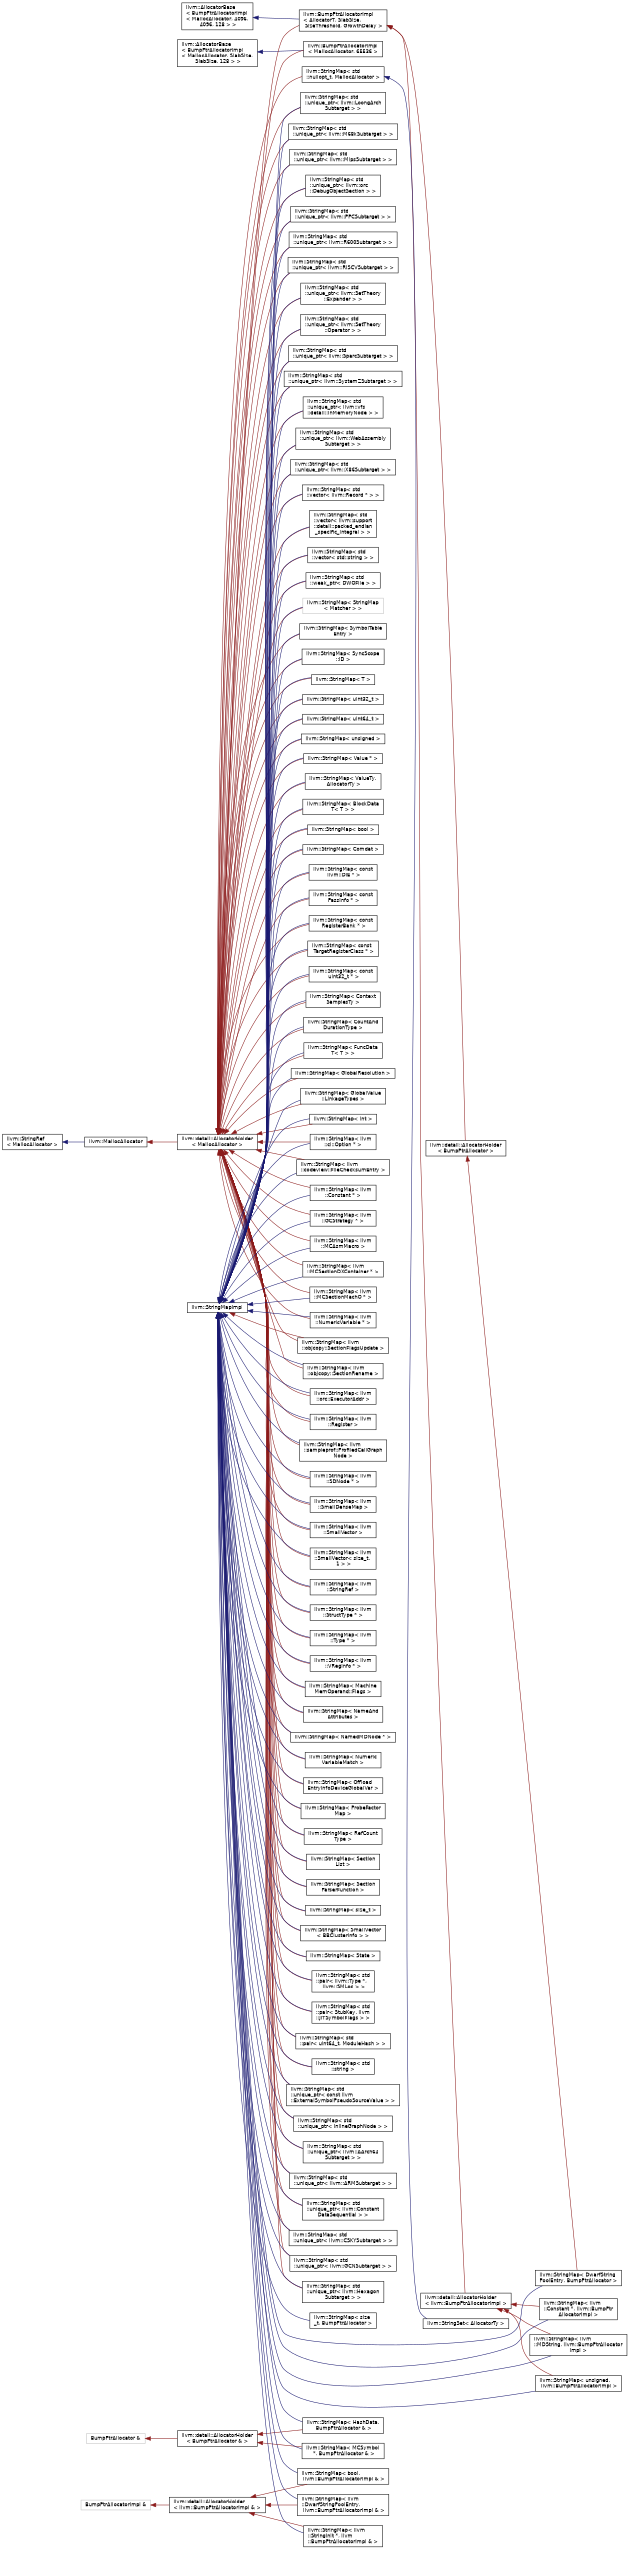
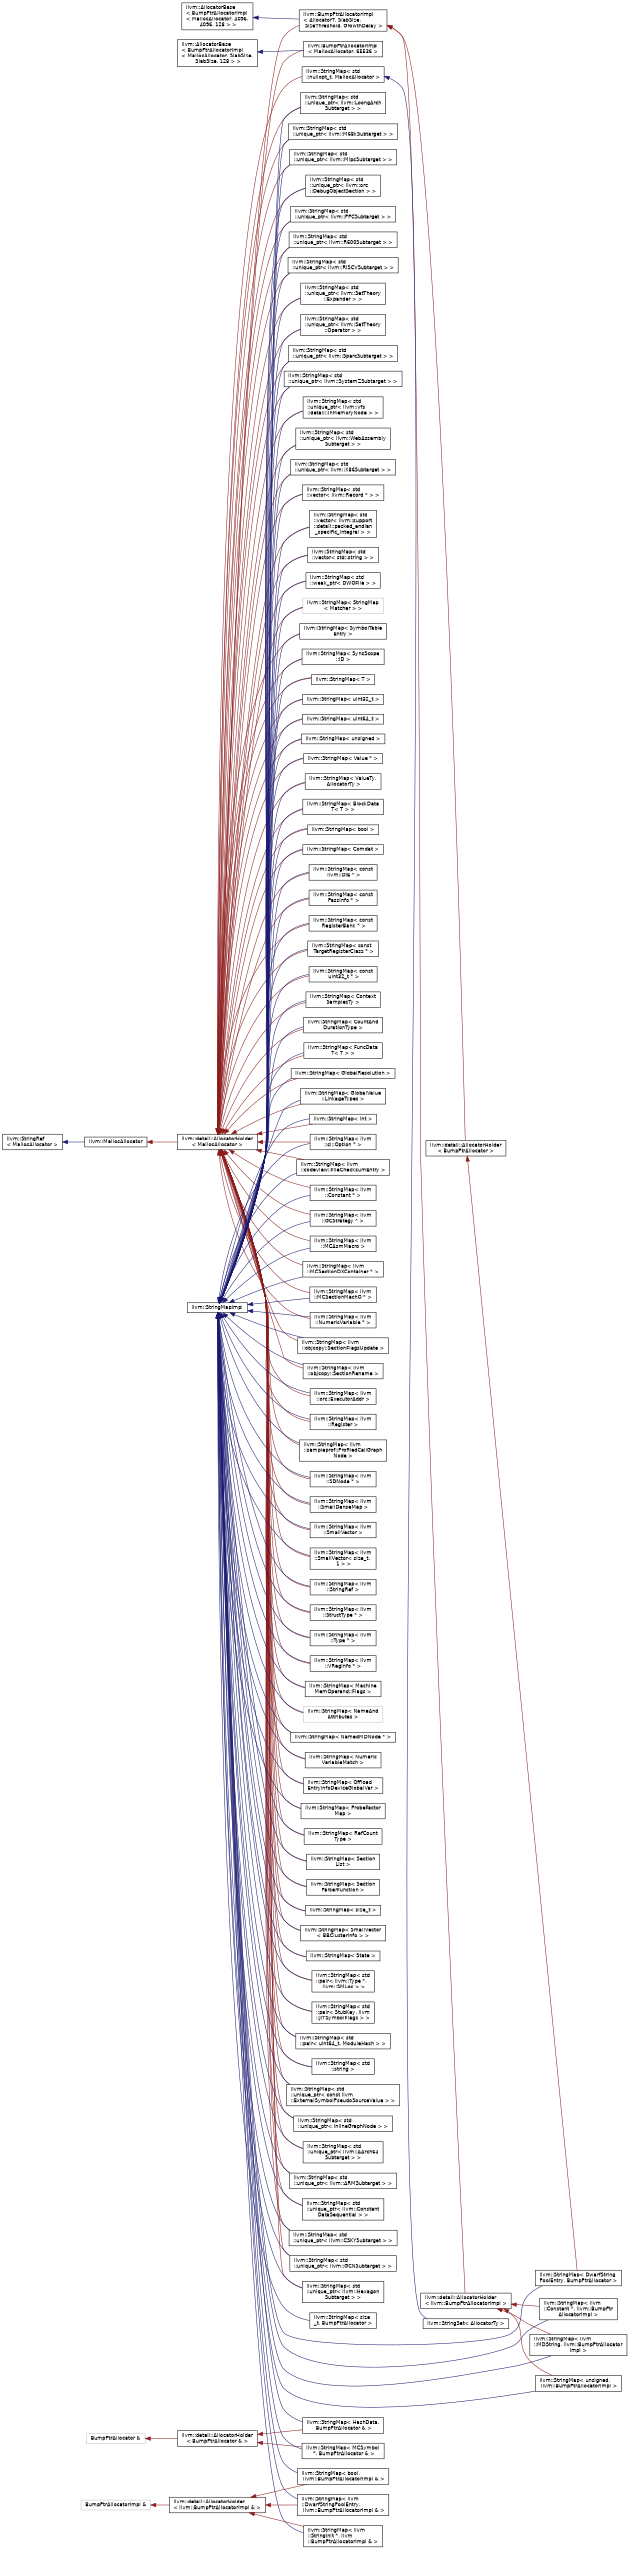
(262, 1325) -> (262, 1325)
(343, 1714) -> (343, 1714)
